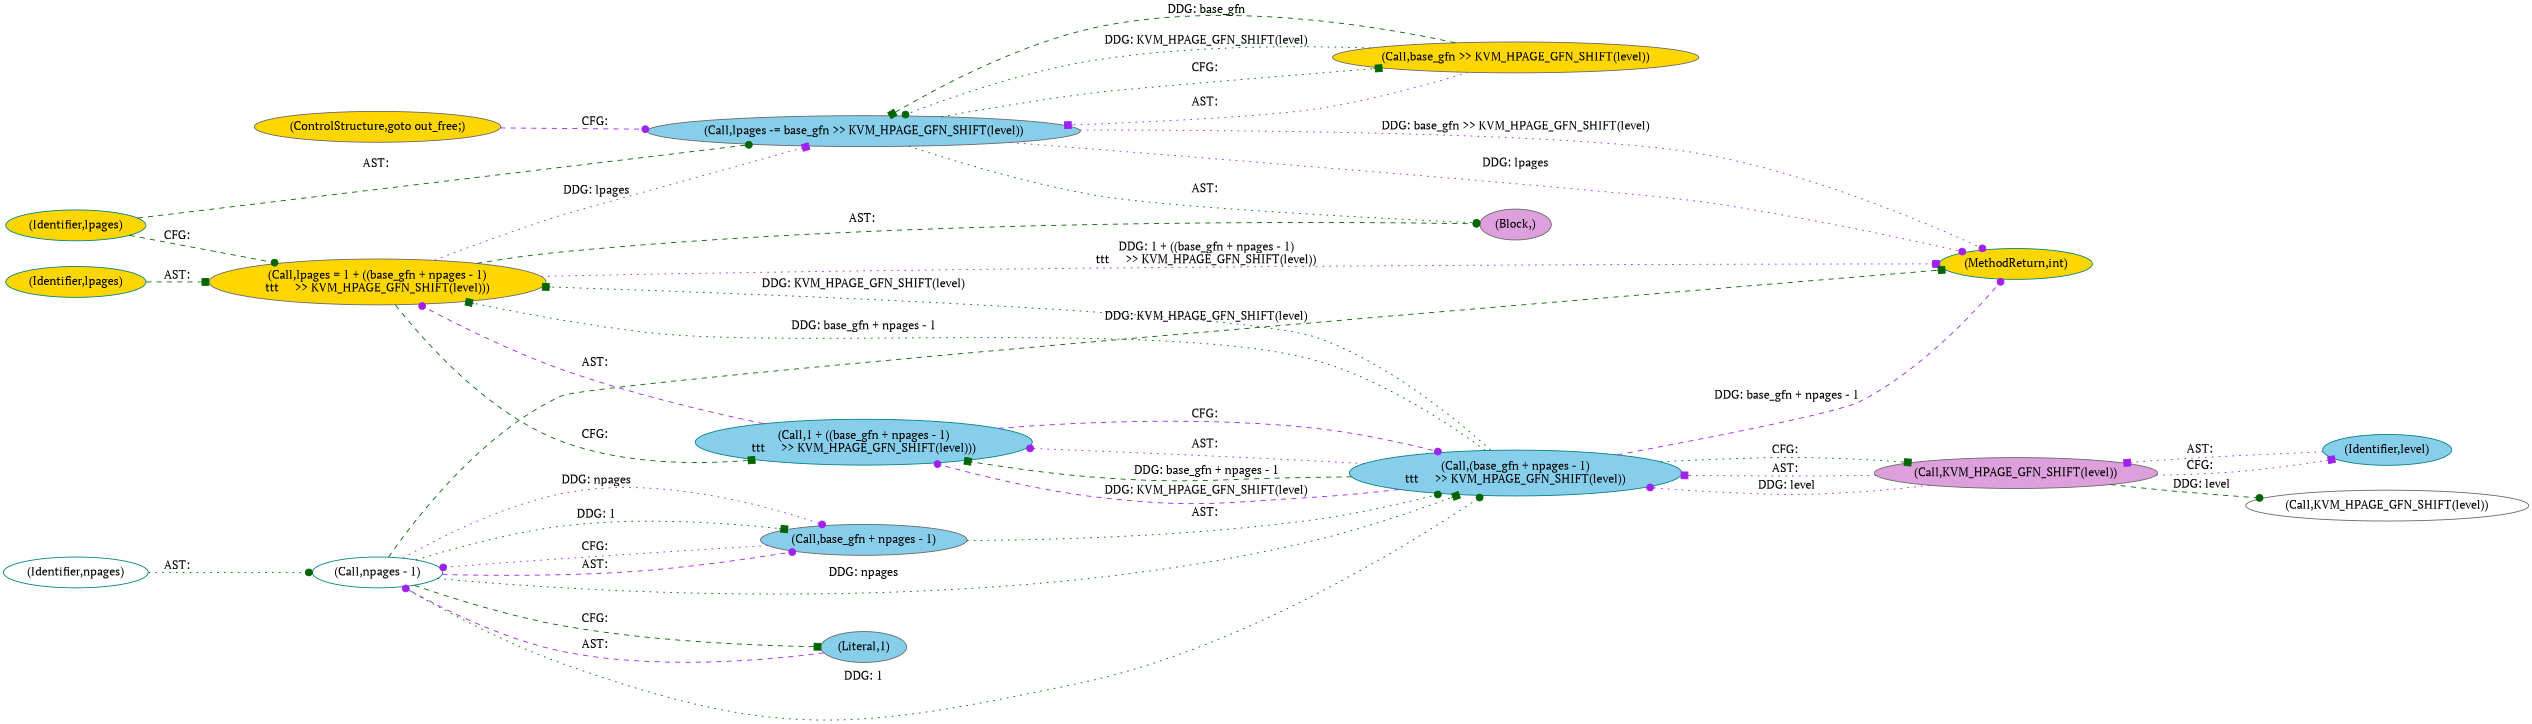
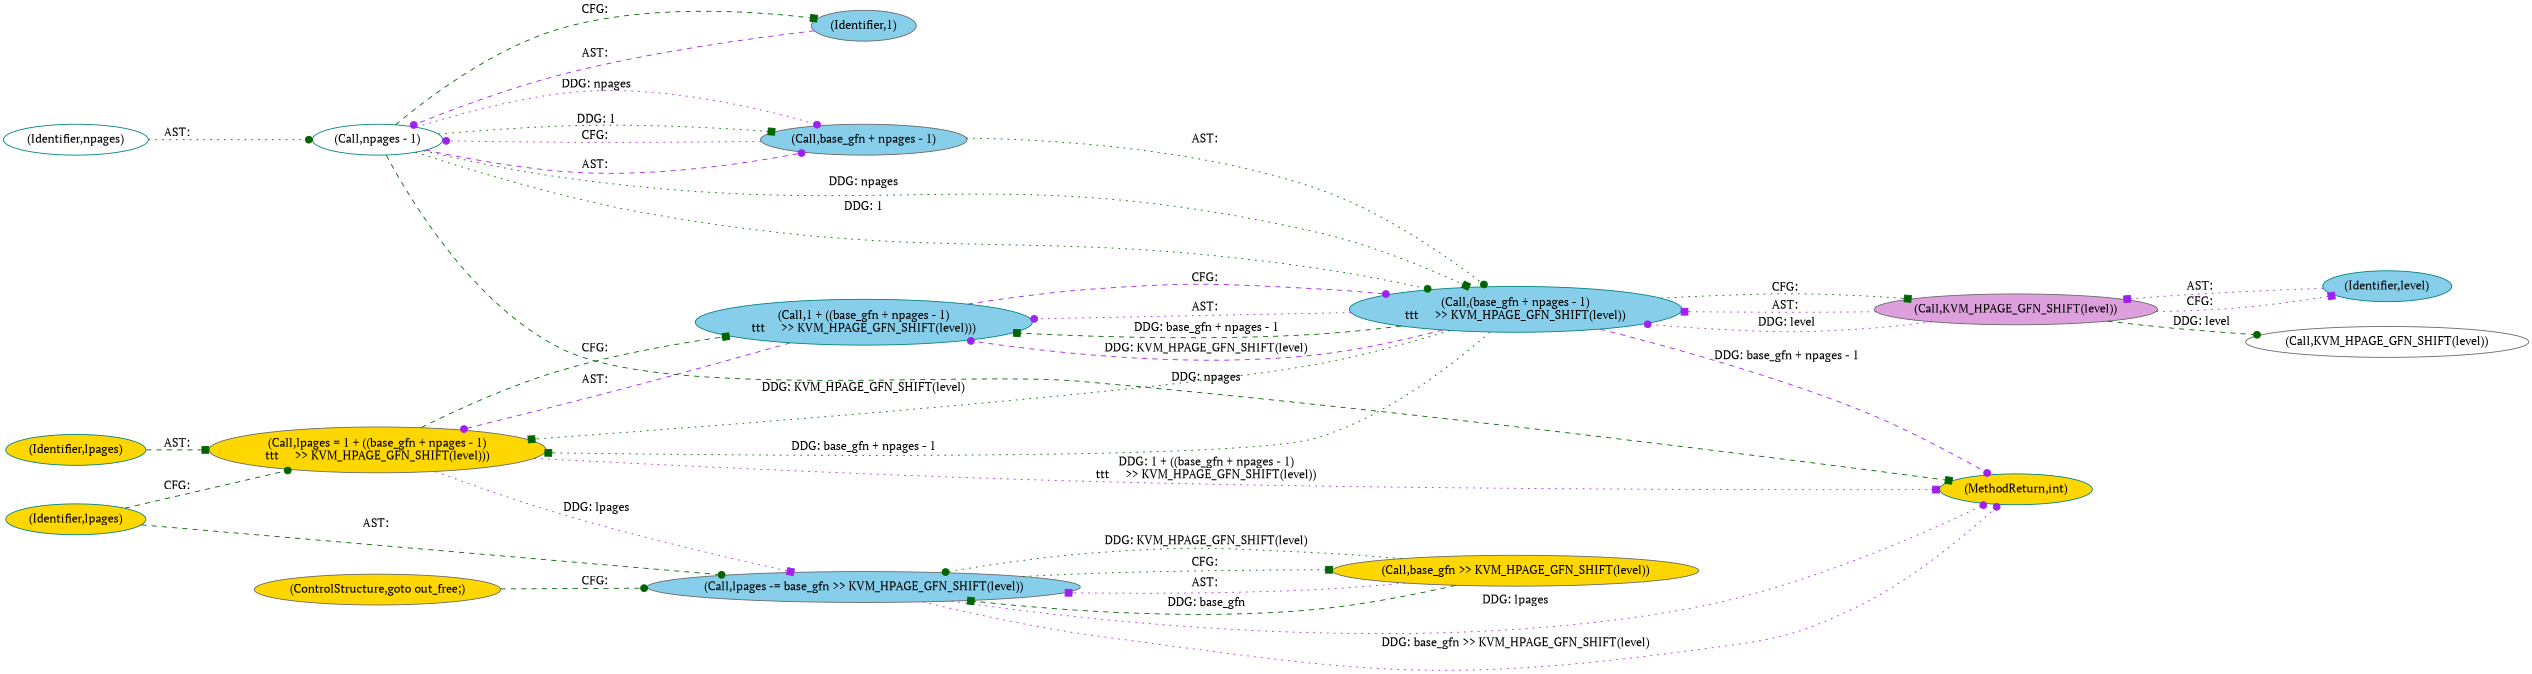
(571, 129) -> (571, 589)
(1516, 225) -> none
(1206, 317) -> (1206, 377)
(864, 647) -> (864, 26)
